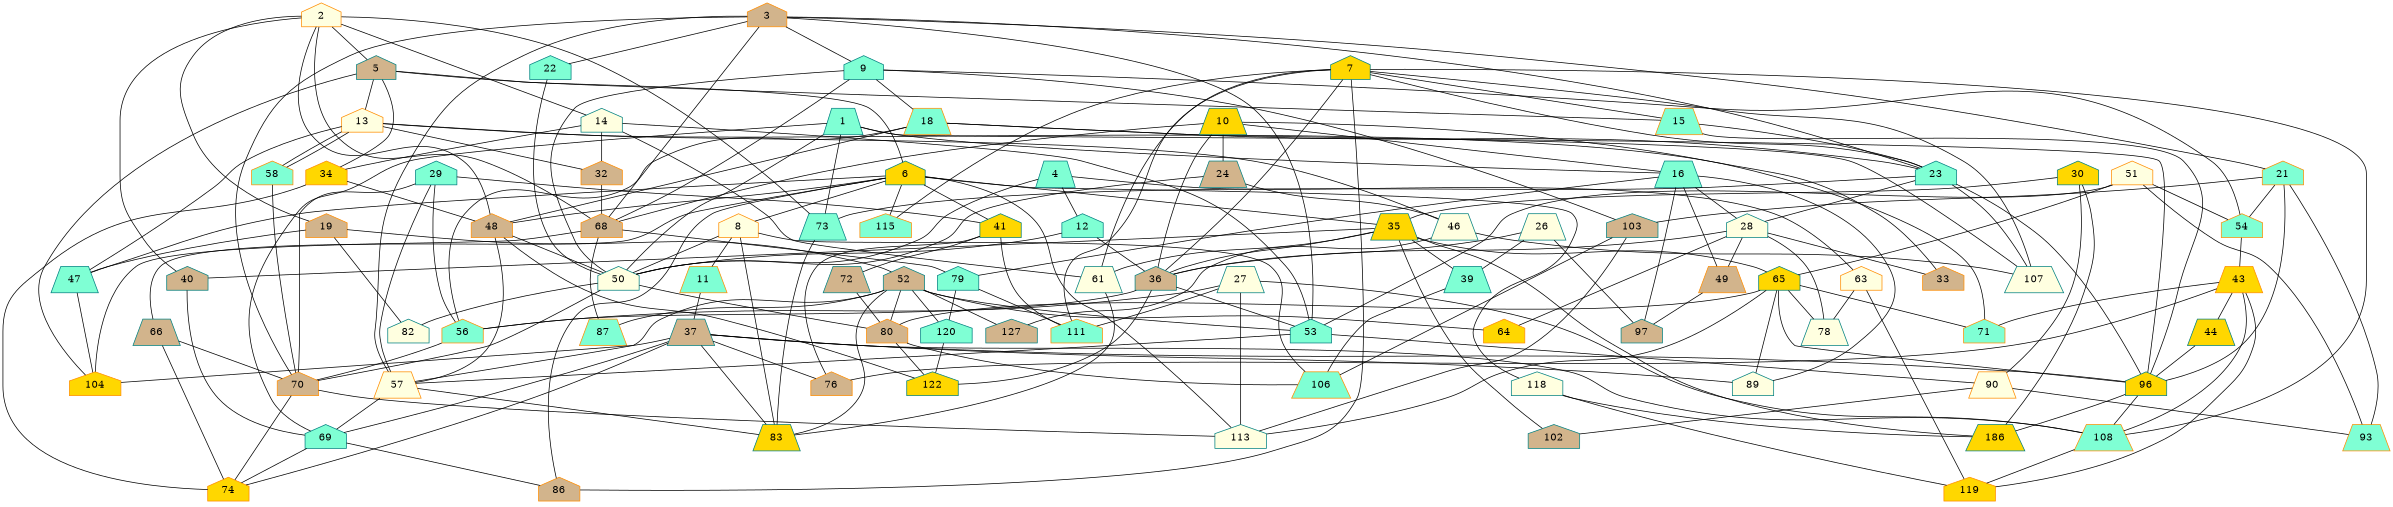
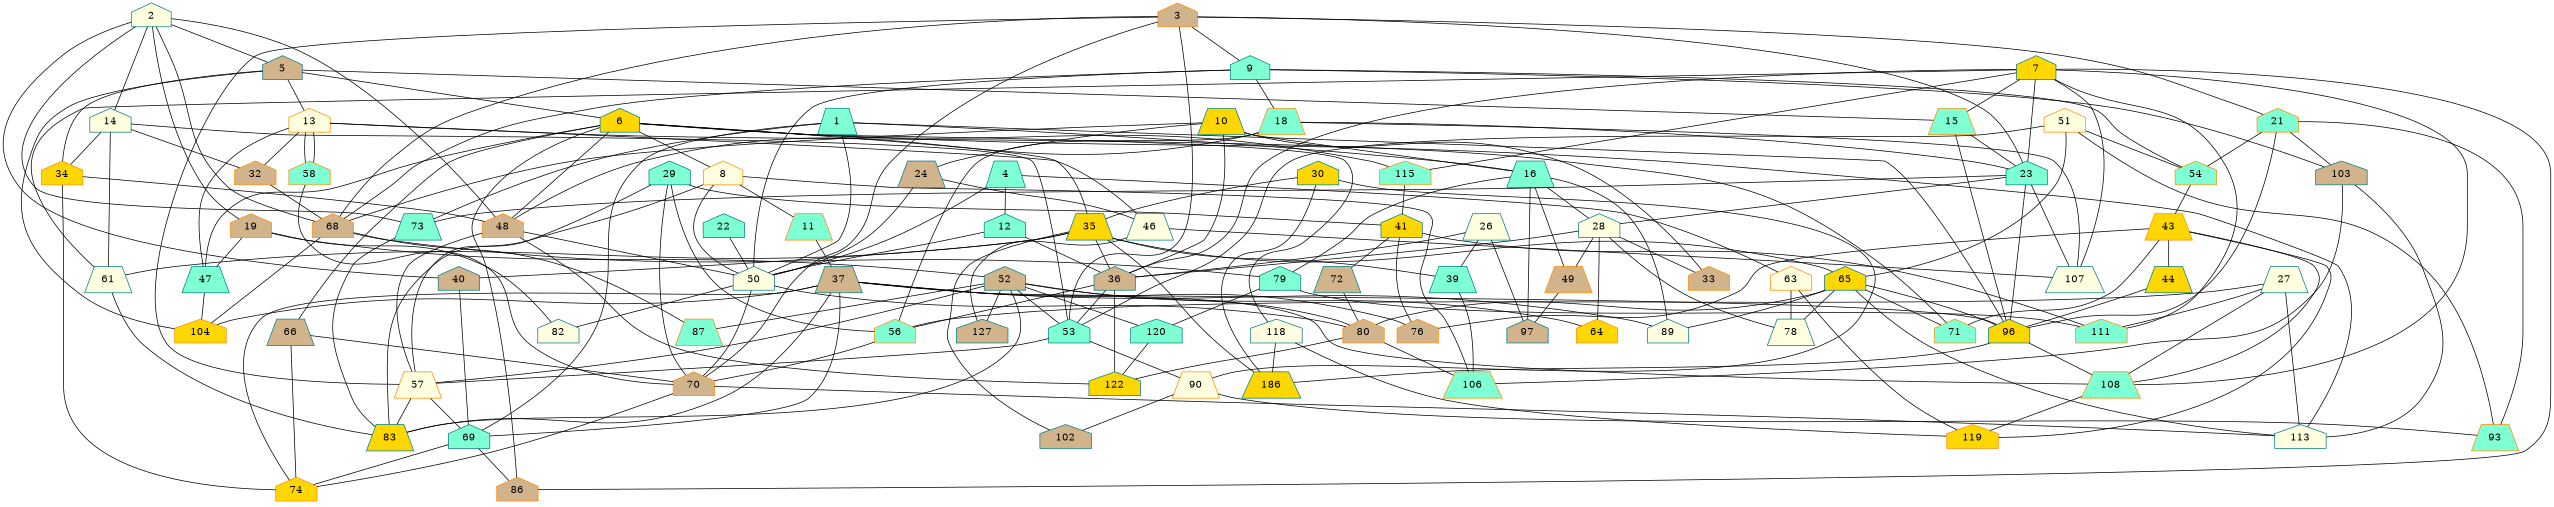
(321, 16) -> (151, 16)
(658, 43) -> none
(945, 196) -> (1403, 200)
